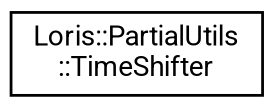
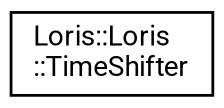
(137, 54) -> (112, 54)
